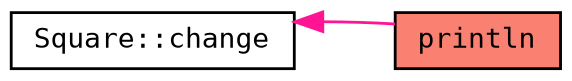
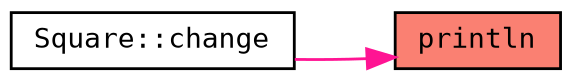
(359, 22) -> (331, 59)
